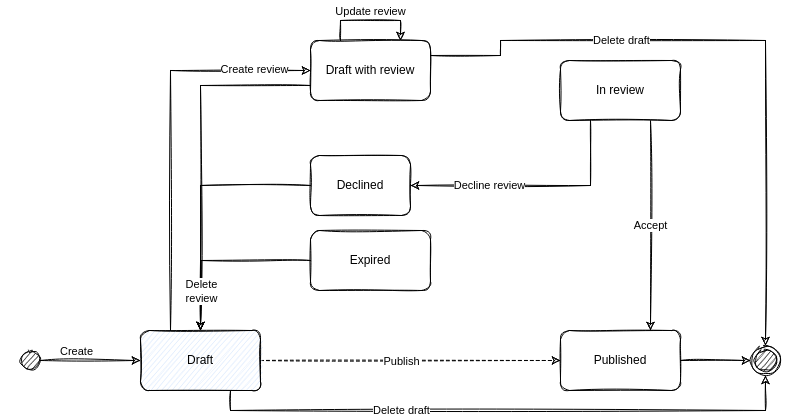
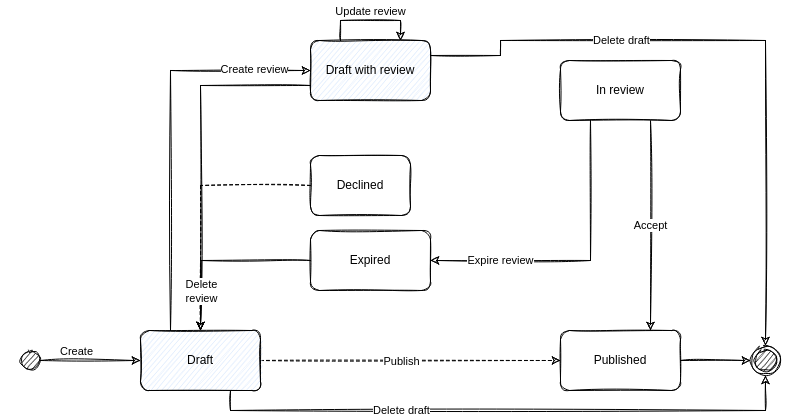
(371, 71) -> (371, 71)
(256, 186) -> (256, 186)
(503, 186) -> none
none -> (550, 261)
